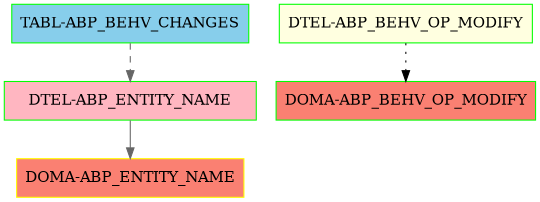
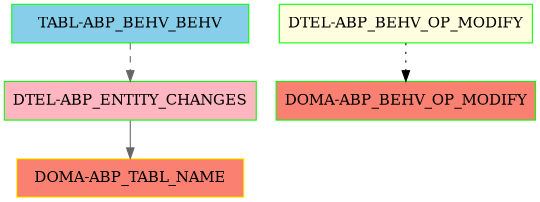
(130, 24) -> (130, 24)
(130, 101) -> (130, 101)
(130, 178) -> (130, 178)
